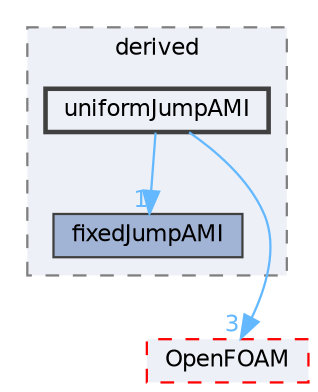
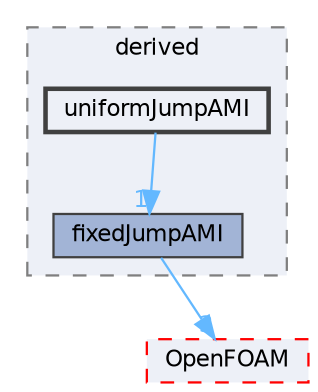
(263, 212) -> (182, 290)
